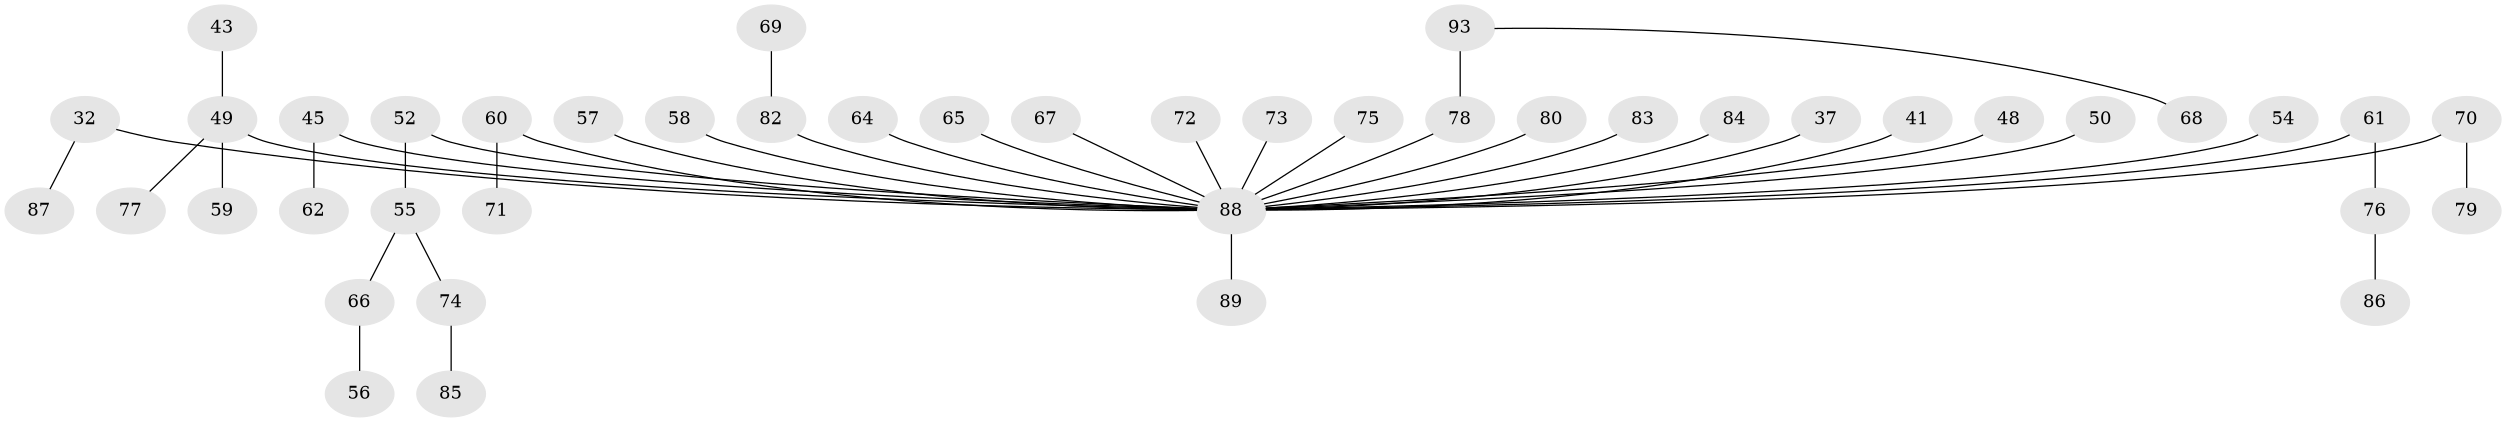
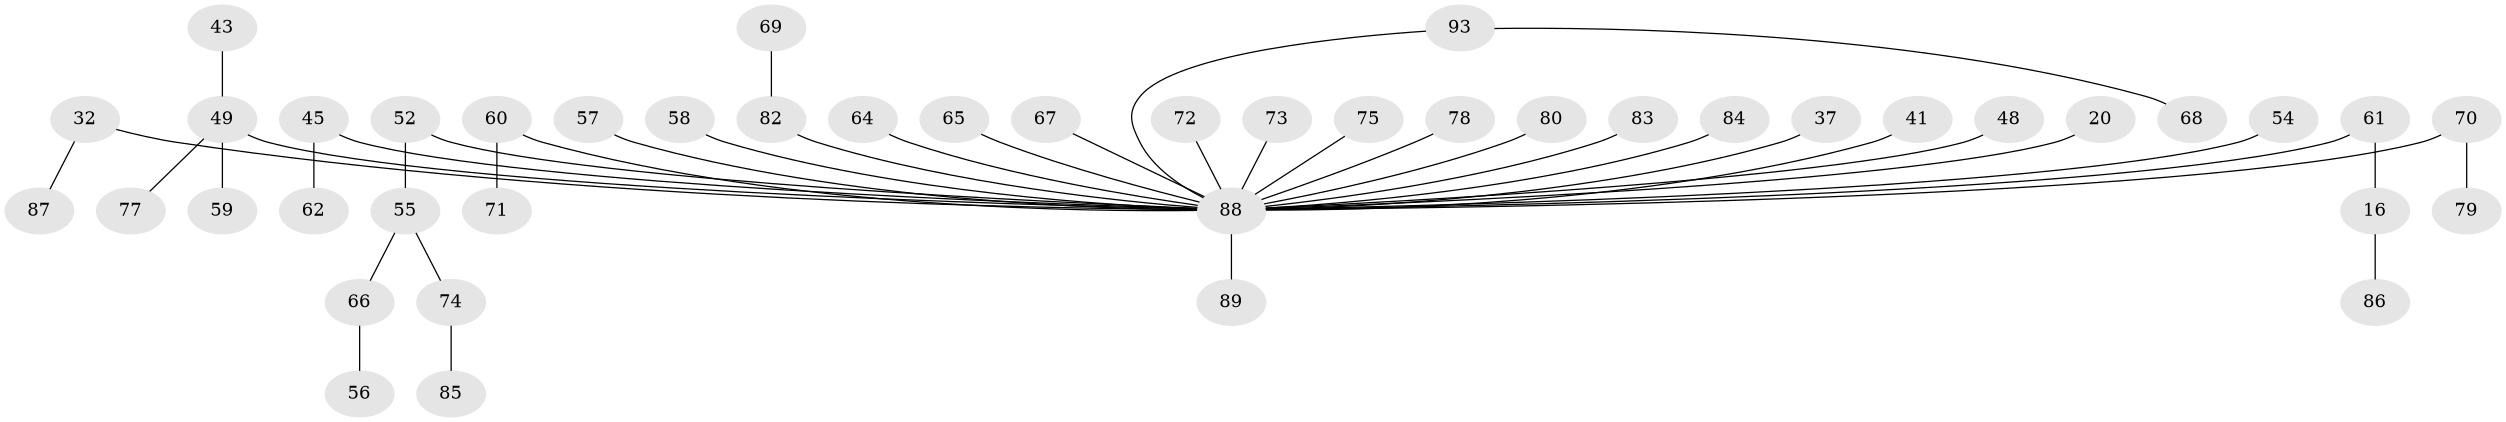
(1460, 74) -> (1212, 62)
(2101, 119) -> (2101, 119)
(2375, 211) -> (2375, 211)
